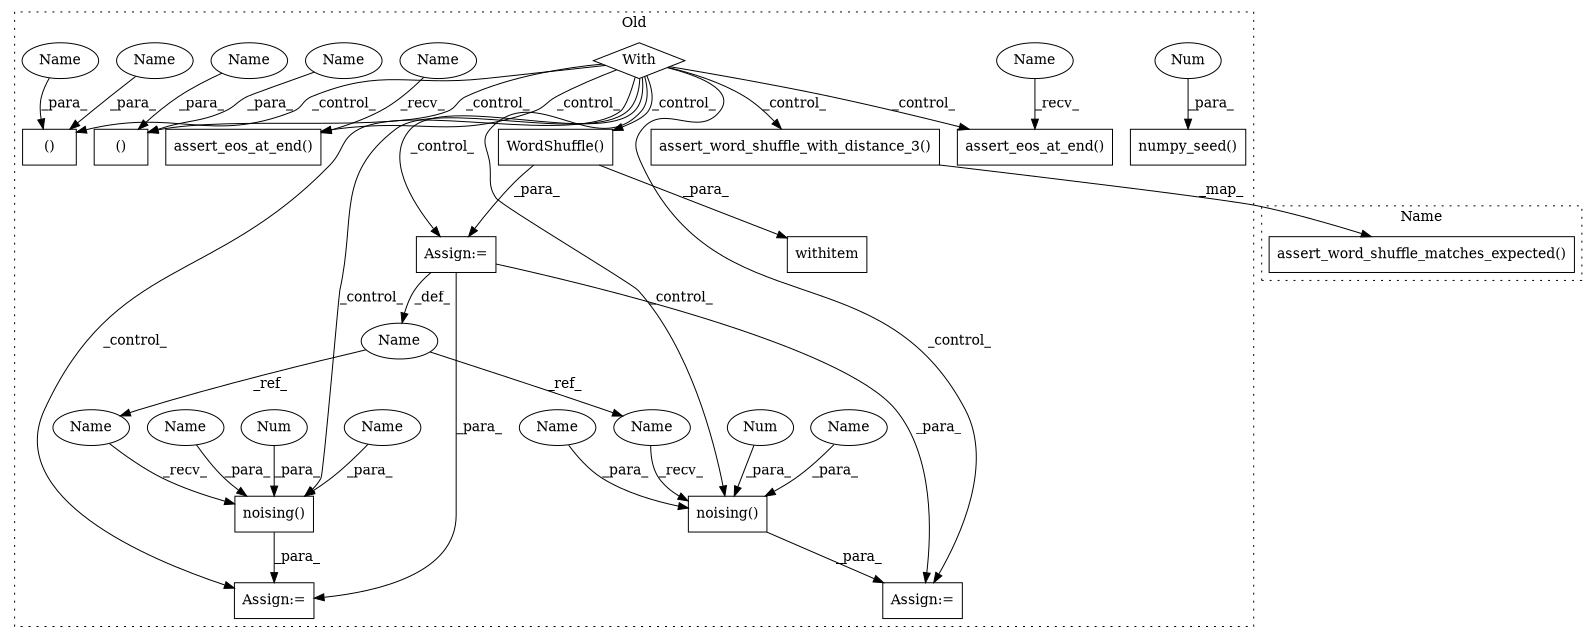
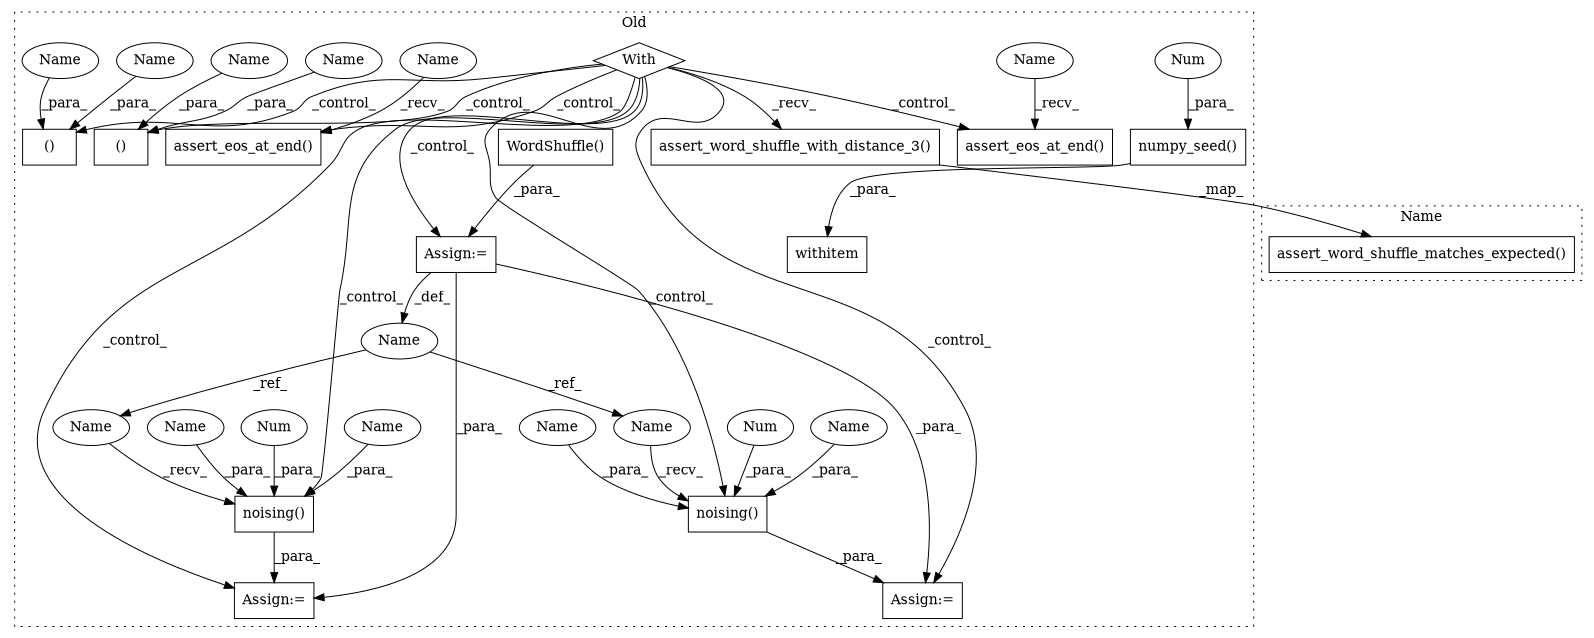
(794, 104) -> (794, 104)
(650, 108) -> none
(688, 200) -> (932, 171)
